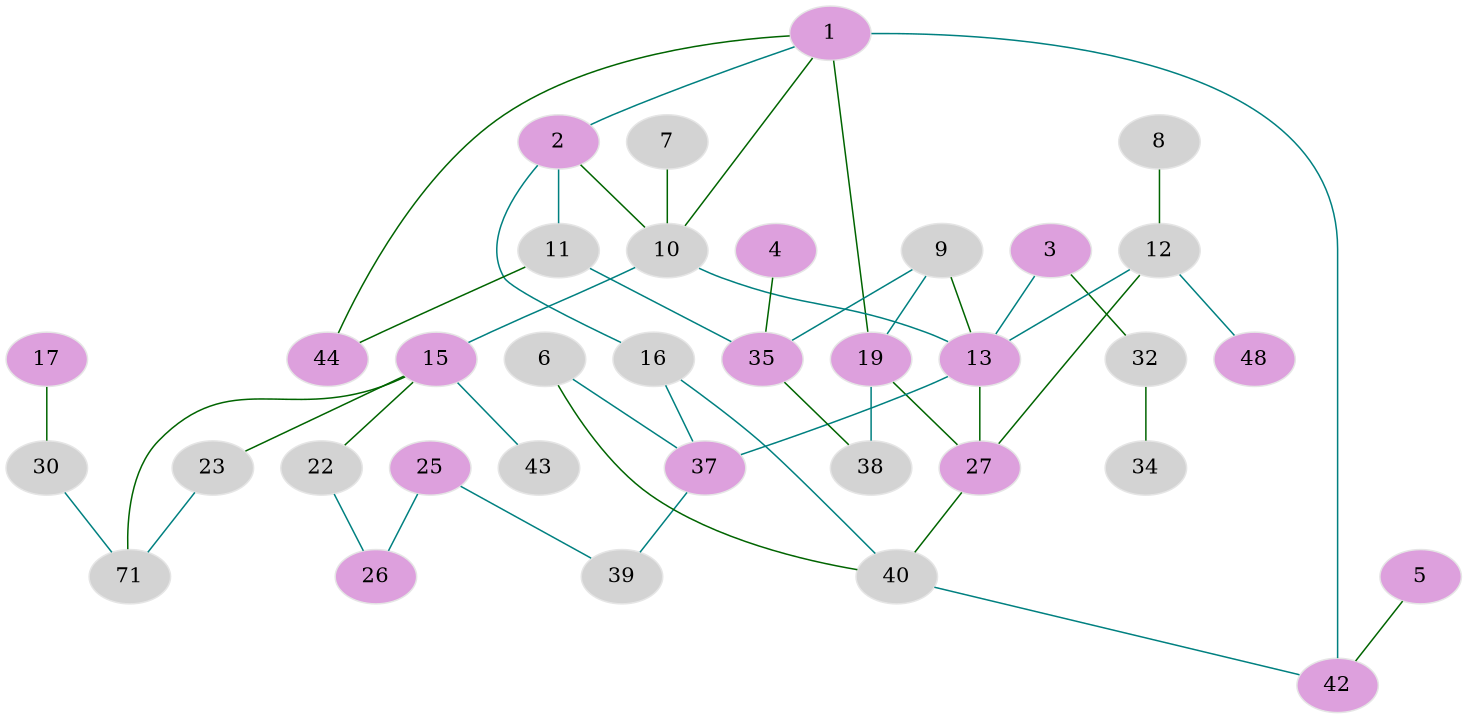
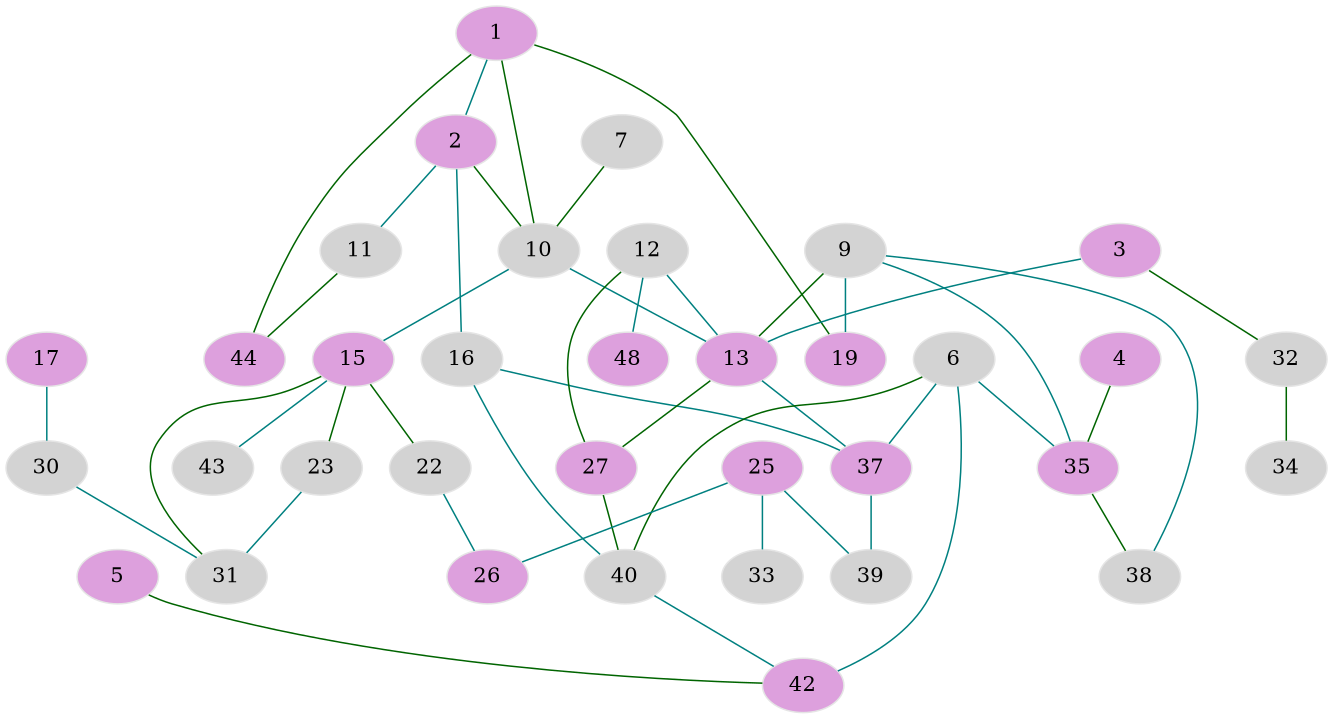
(1159, 142) -> none
(1317, 175) -> (947, 553)
(661, 305) -> (1016, 414)
(47, 414) -> (47, 414)
(925, 414) -> none
(871, 418) -> (1146, 312)
(130, 577) -> (226, 577)
none -> (762, 577)
